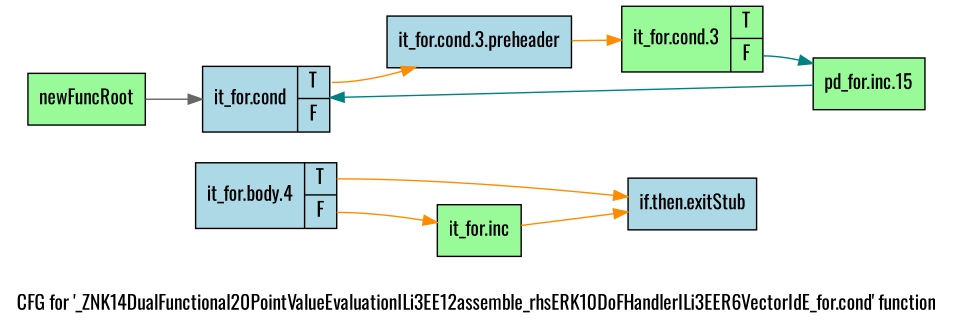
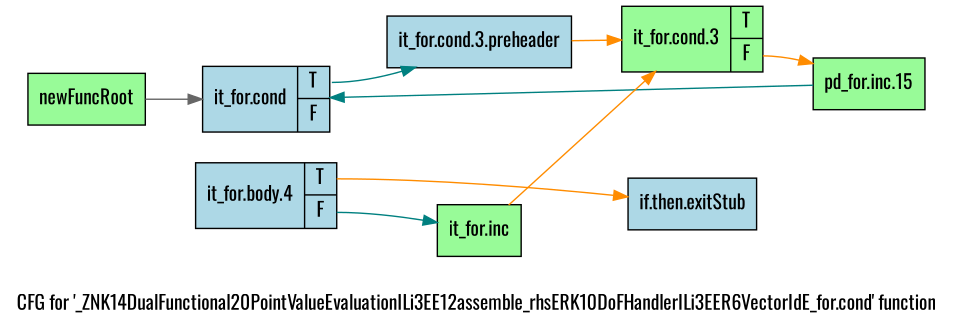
(781, 57) -> (781, 57)
(367, 79) -> (367, 79)
(380, 215) -> (380, 215)
(567, 220) -> (577, 143)
